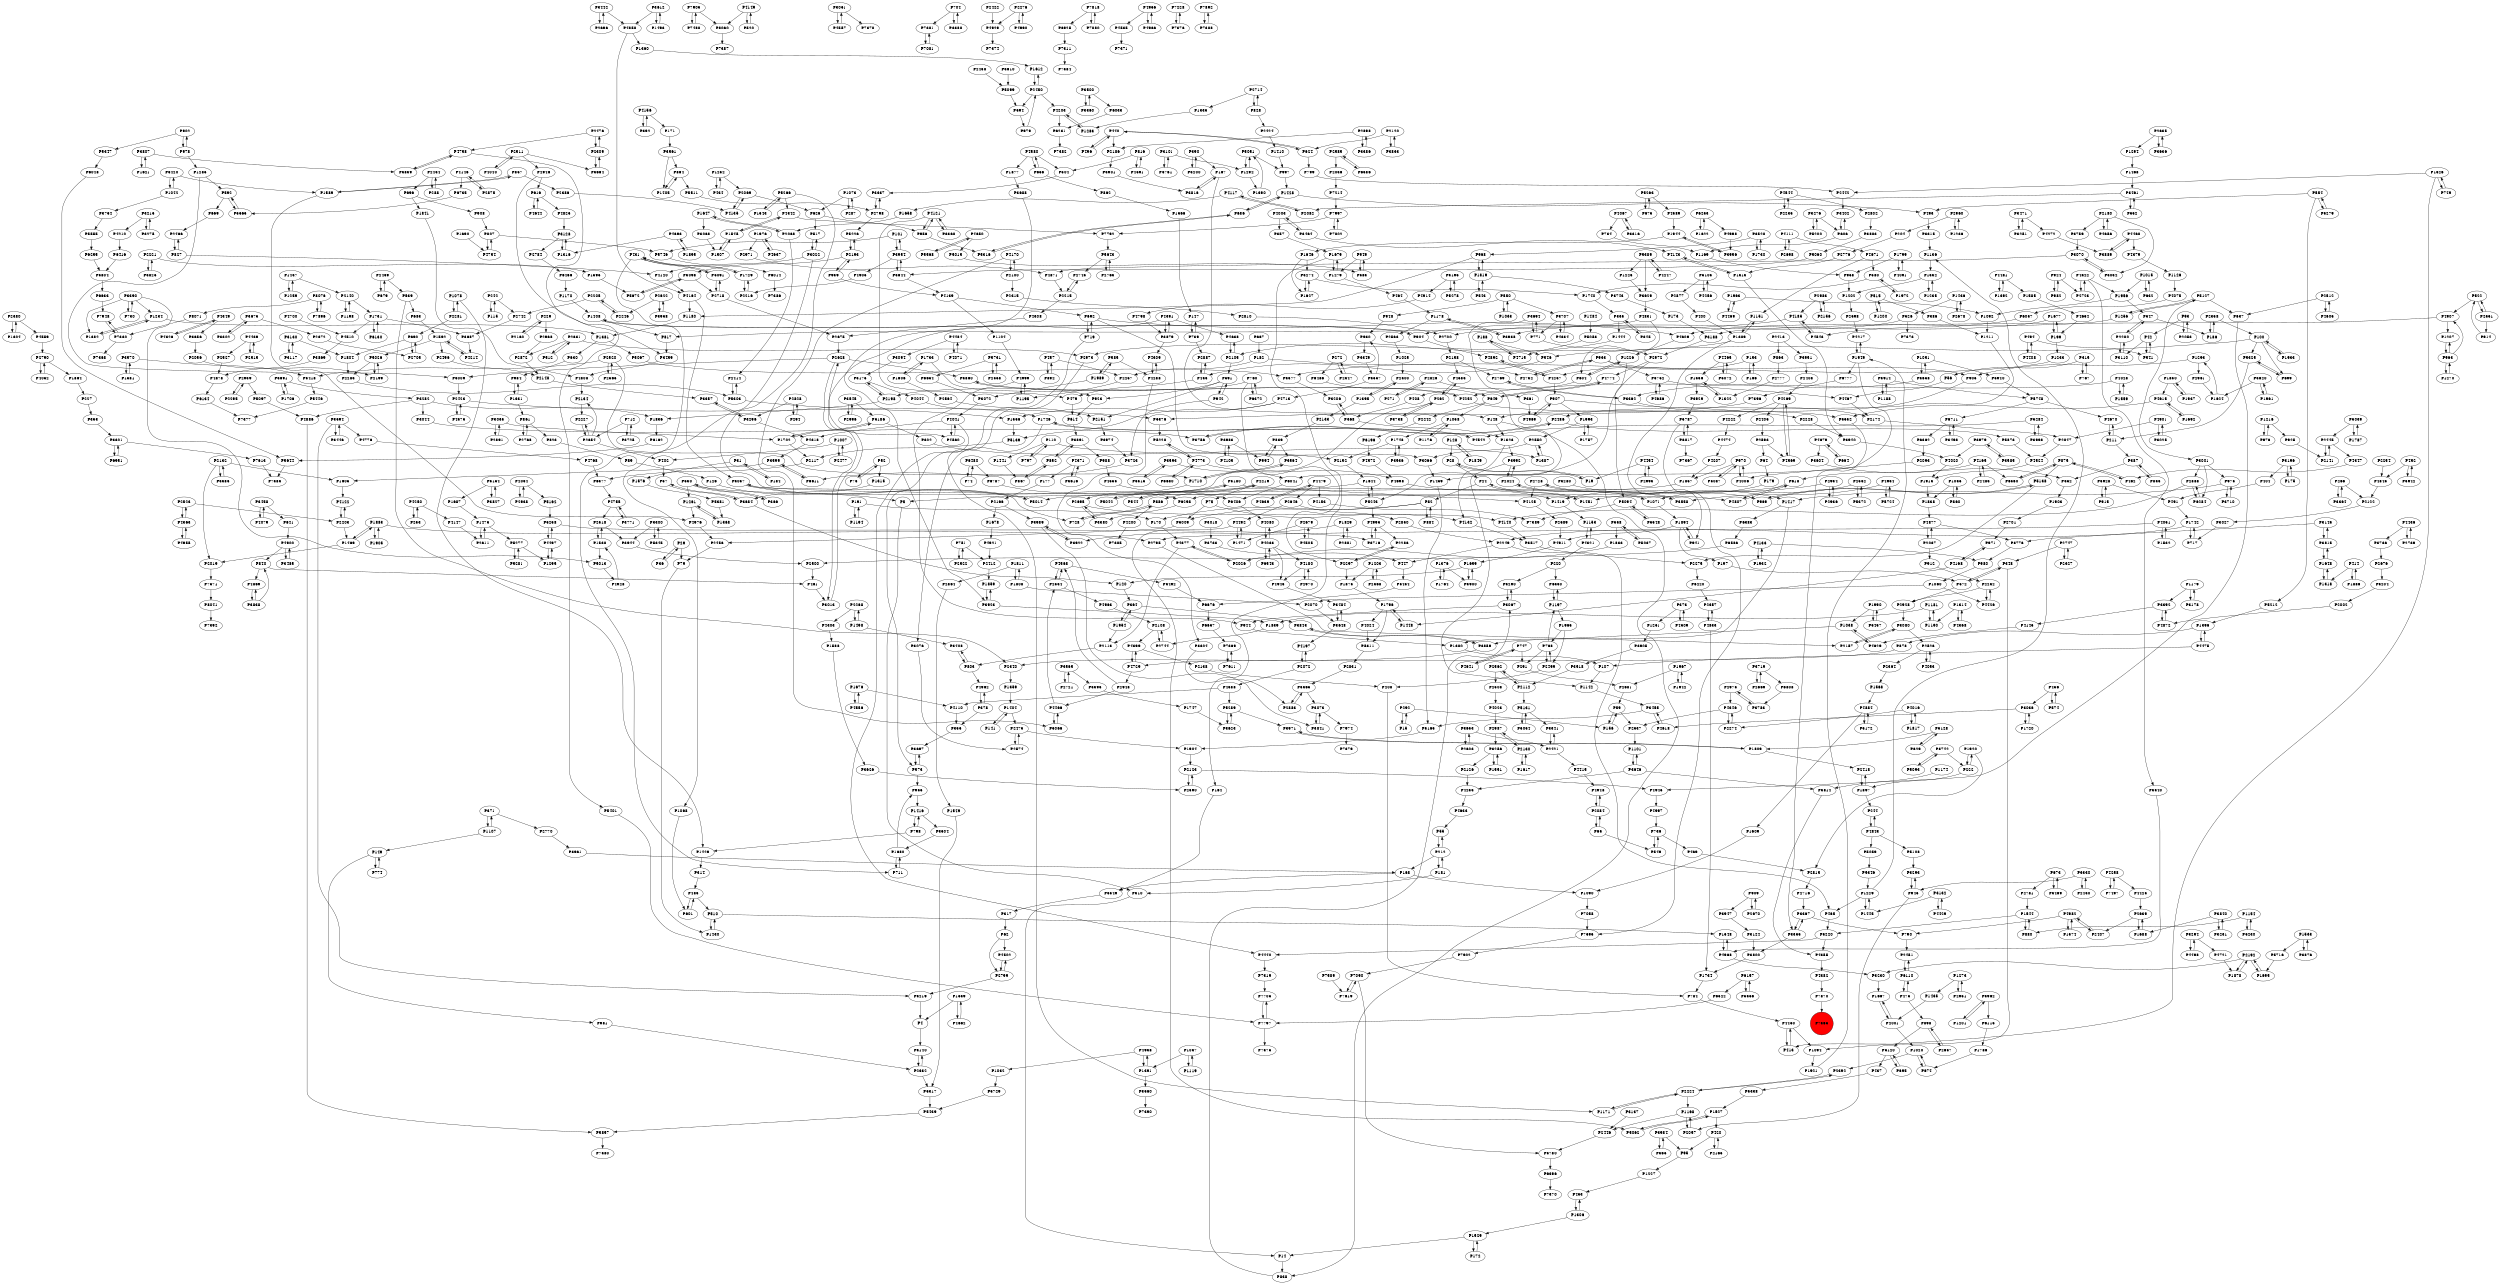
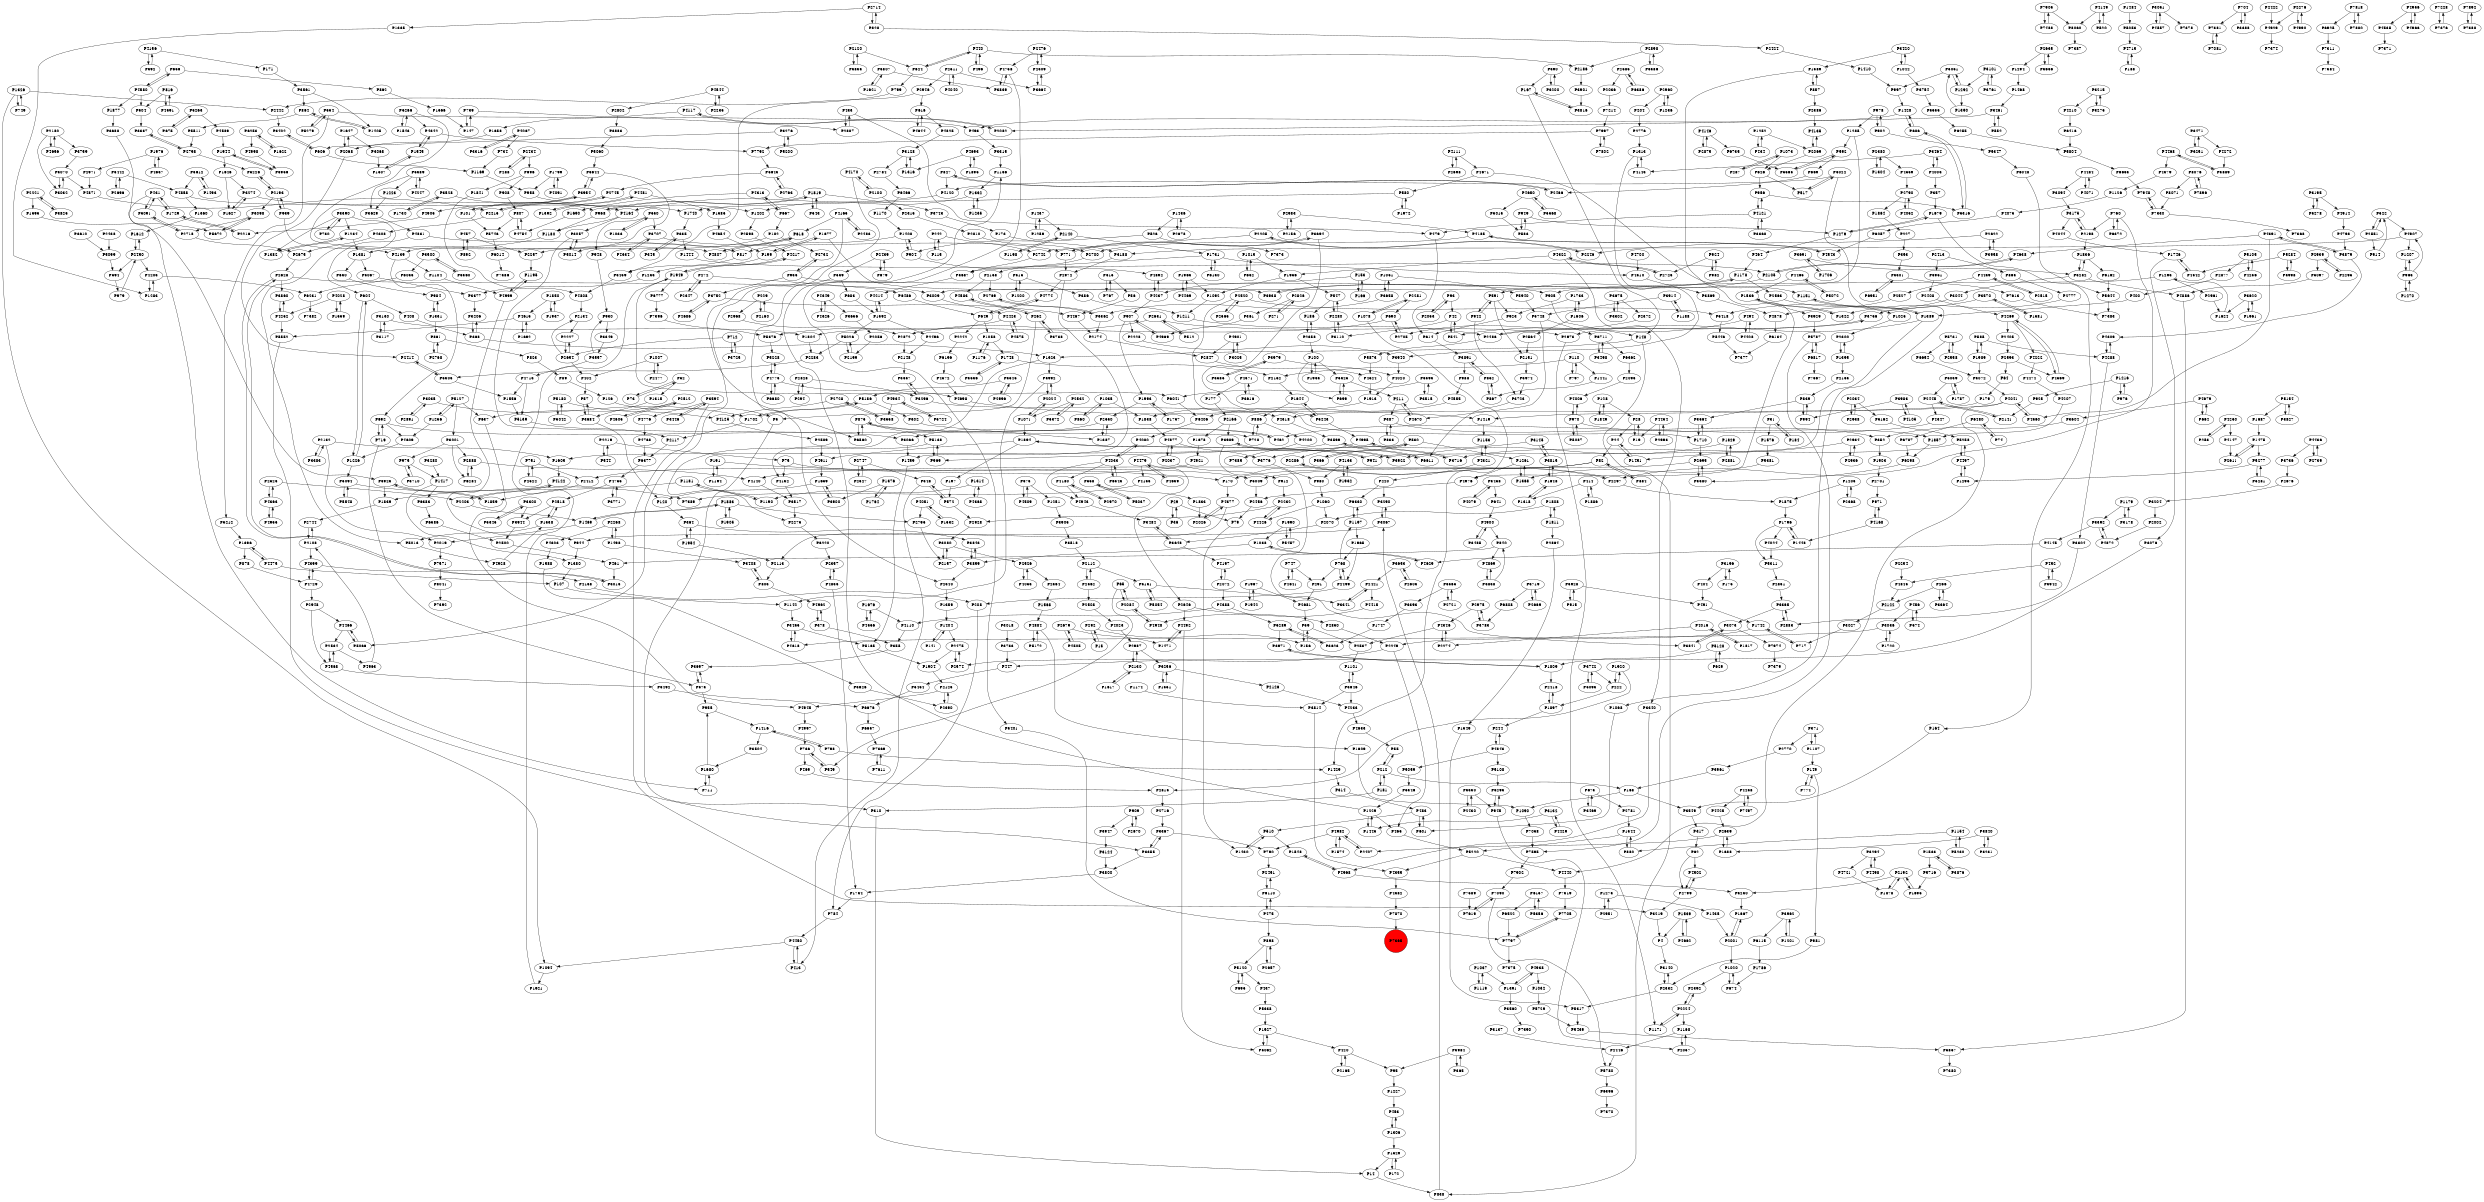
none -> (758, 193)
none -> (2080, 264)
(1546, 358) -> none
